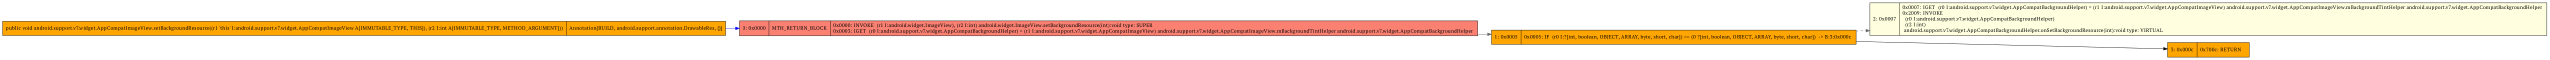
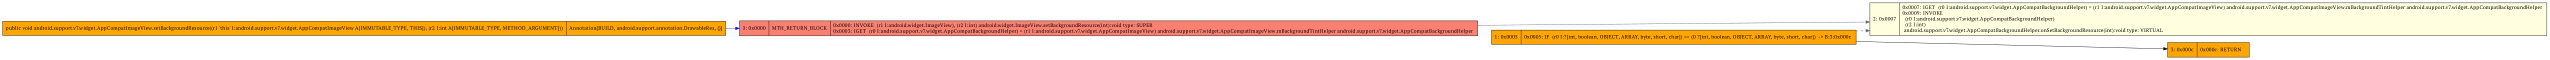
(1924, 13) -> (1924, 13)
(1483, 34) -> (1672, 24)
(2223, 50) -> (2223, 50)
